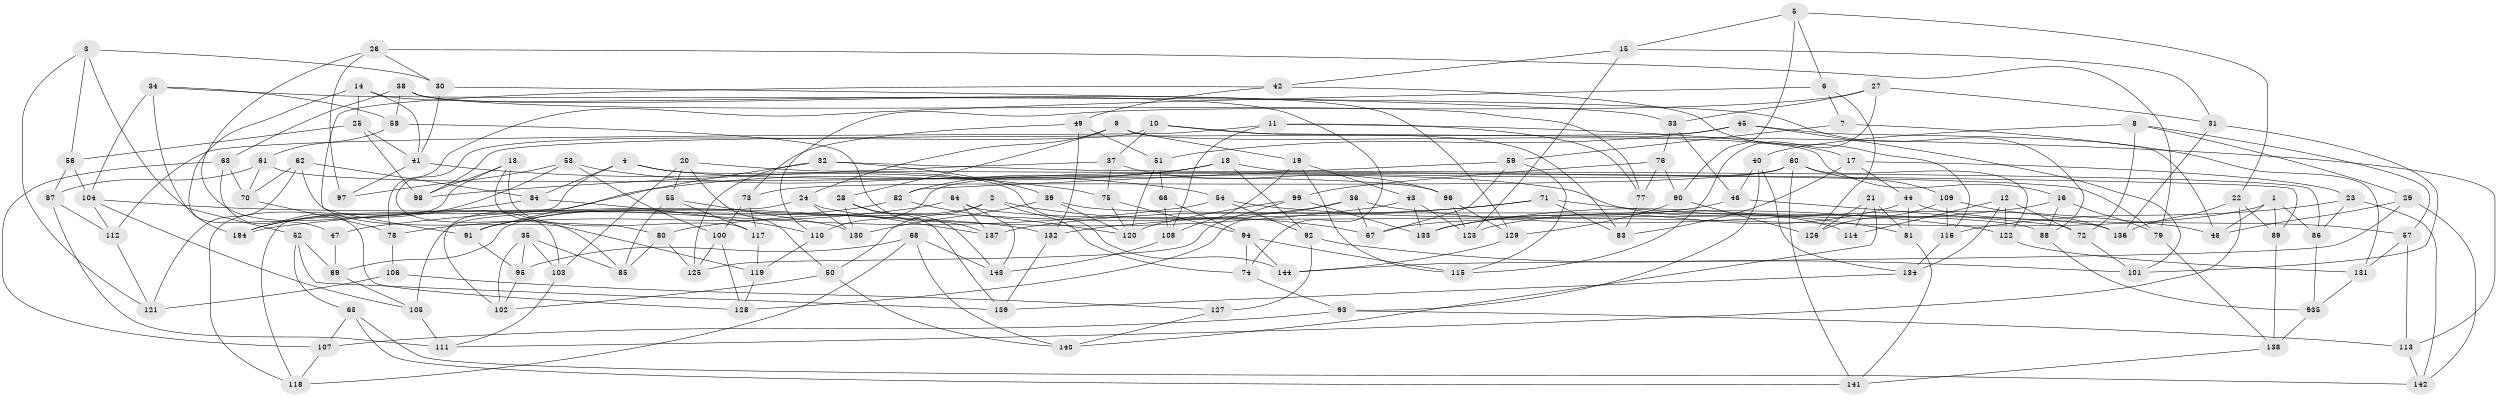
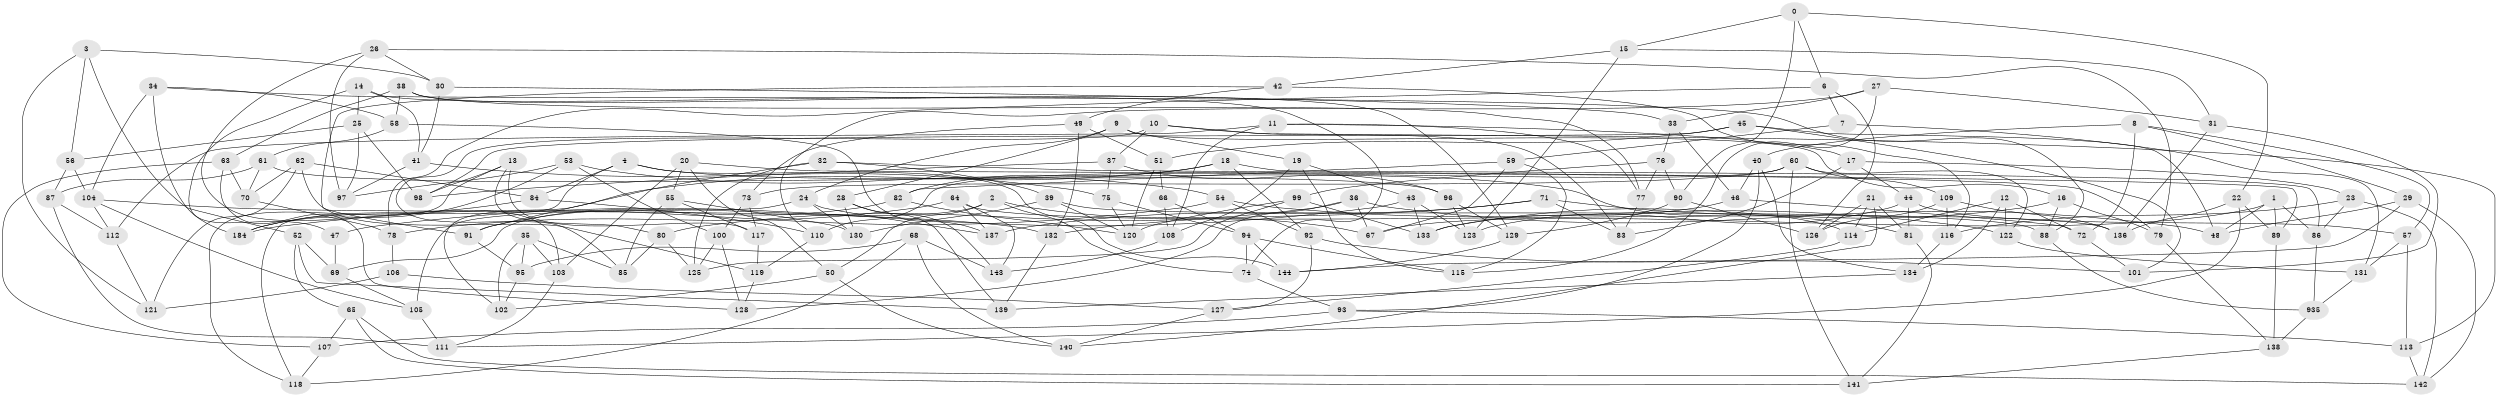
(1795, 12) -> (1795, 12)
(390, 144) -> (357, 162)
none -> (1537, 281)
